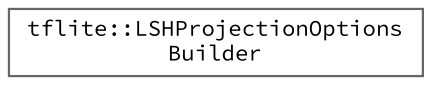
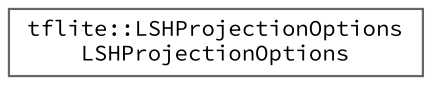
(216, 43) -> (216, 43)
